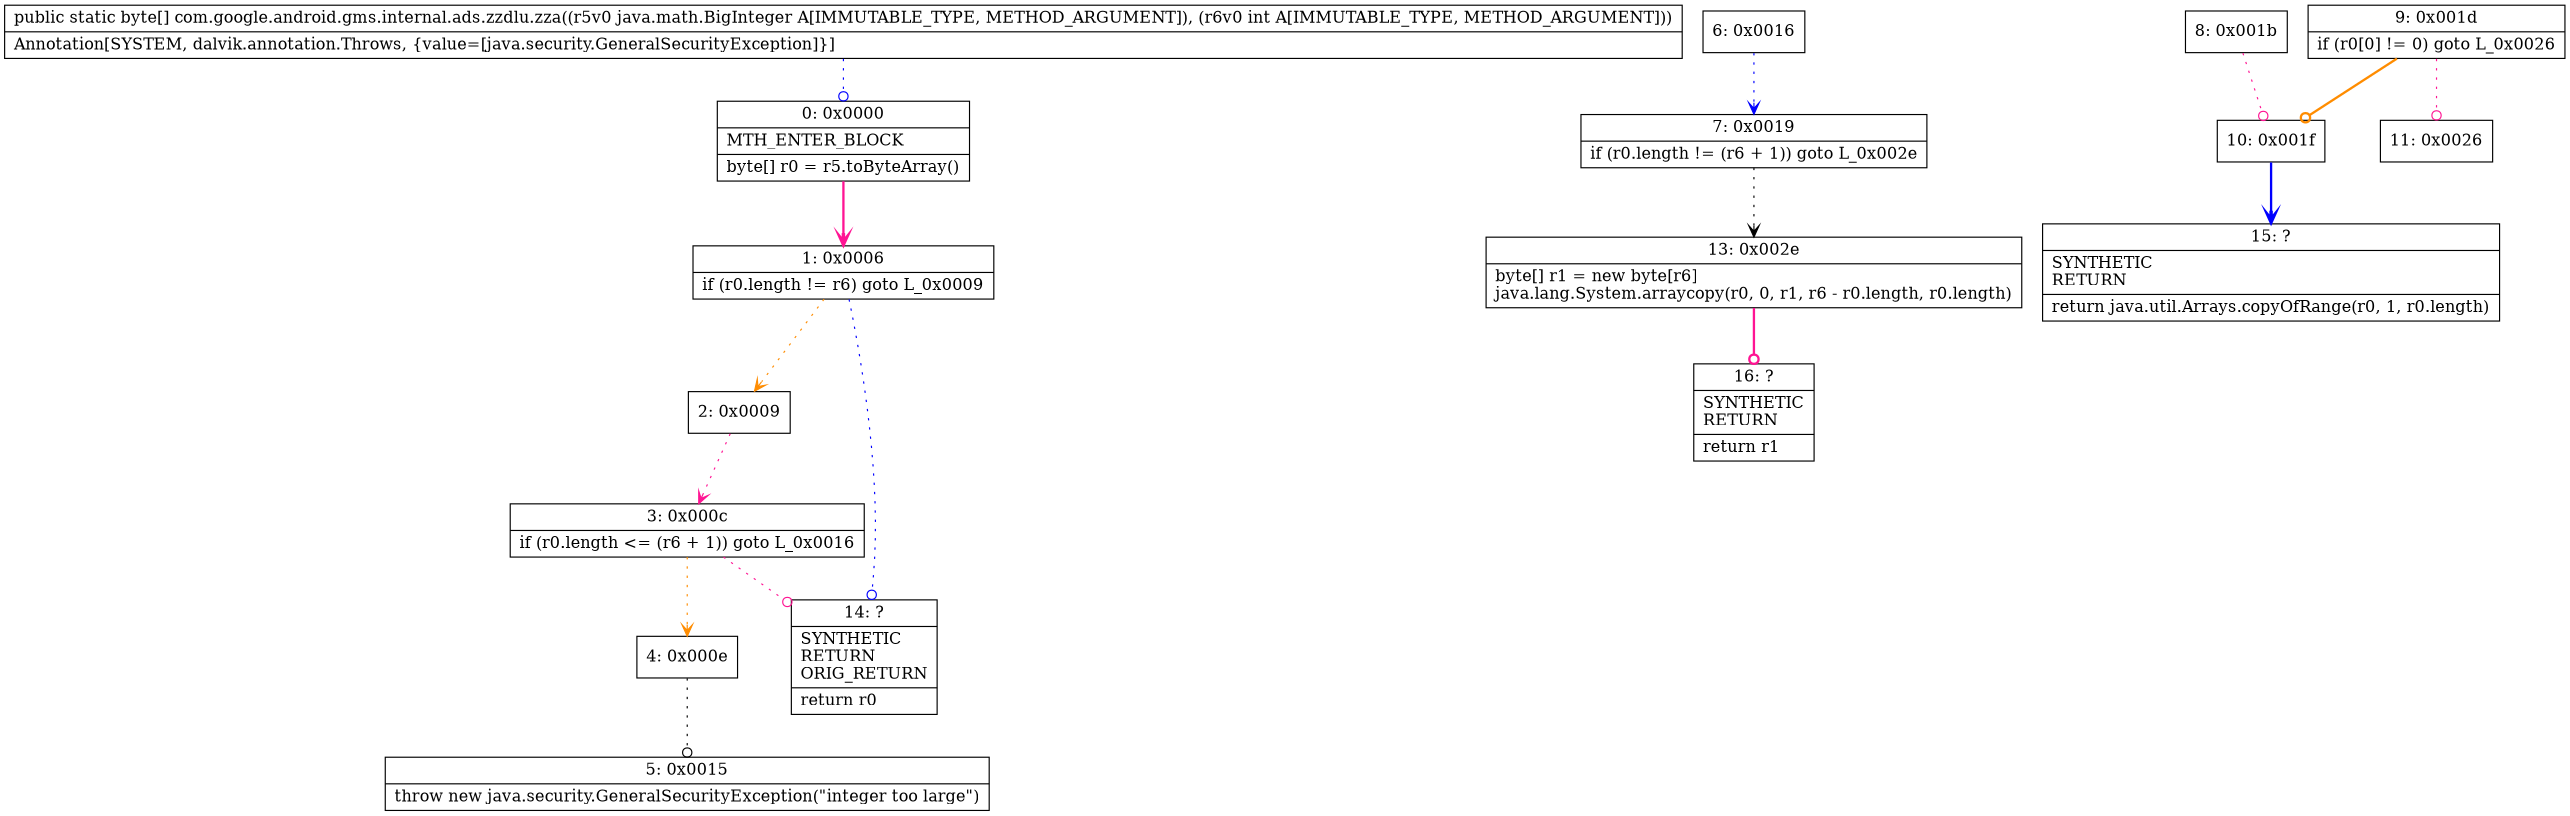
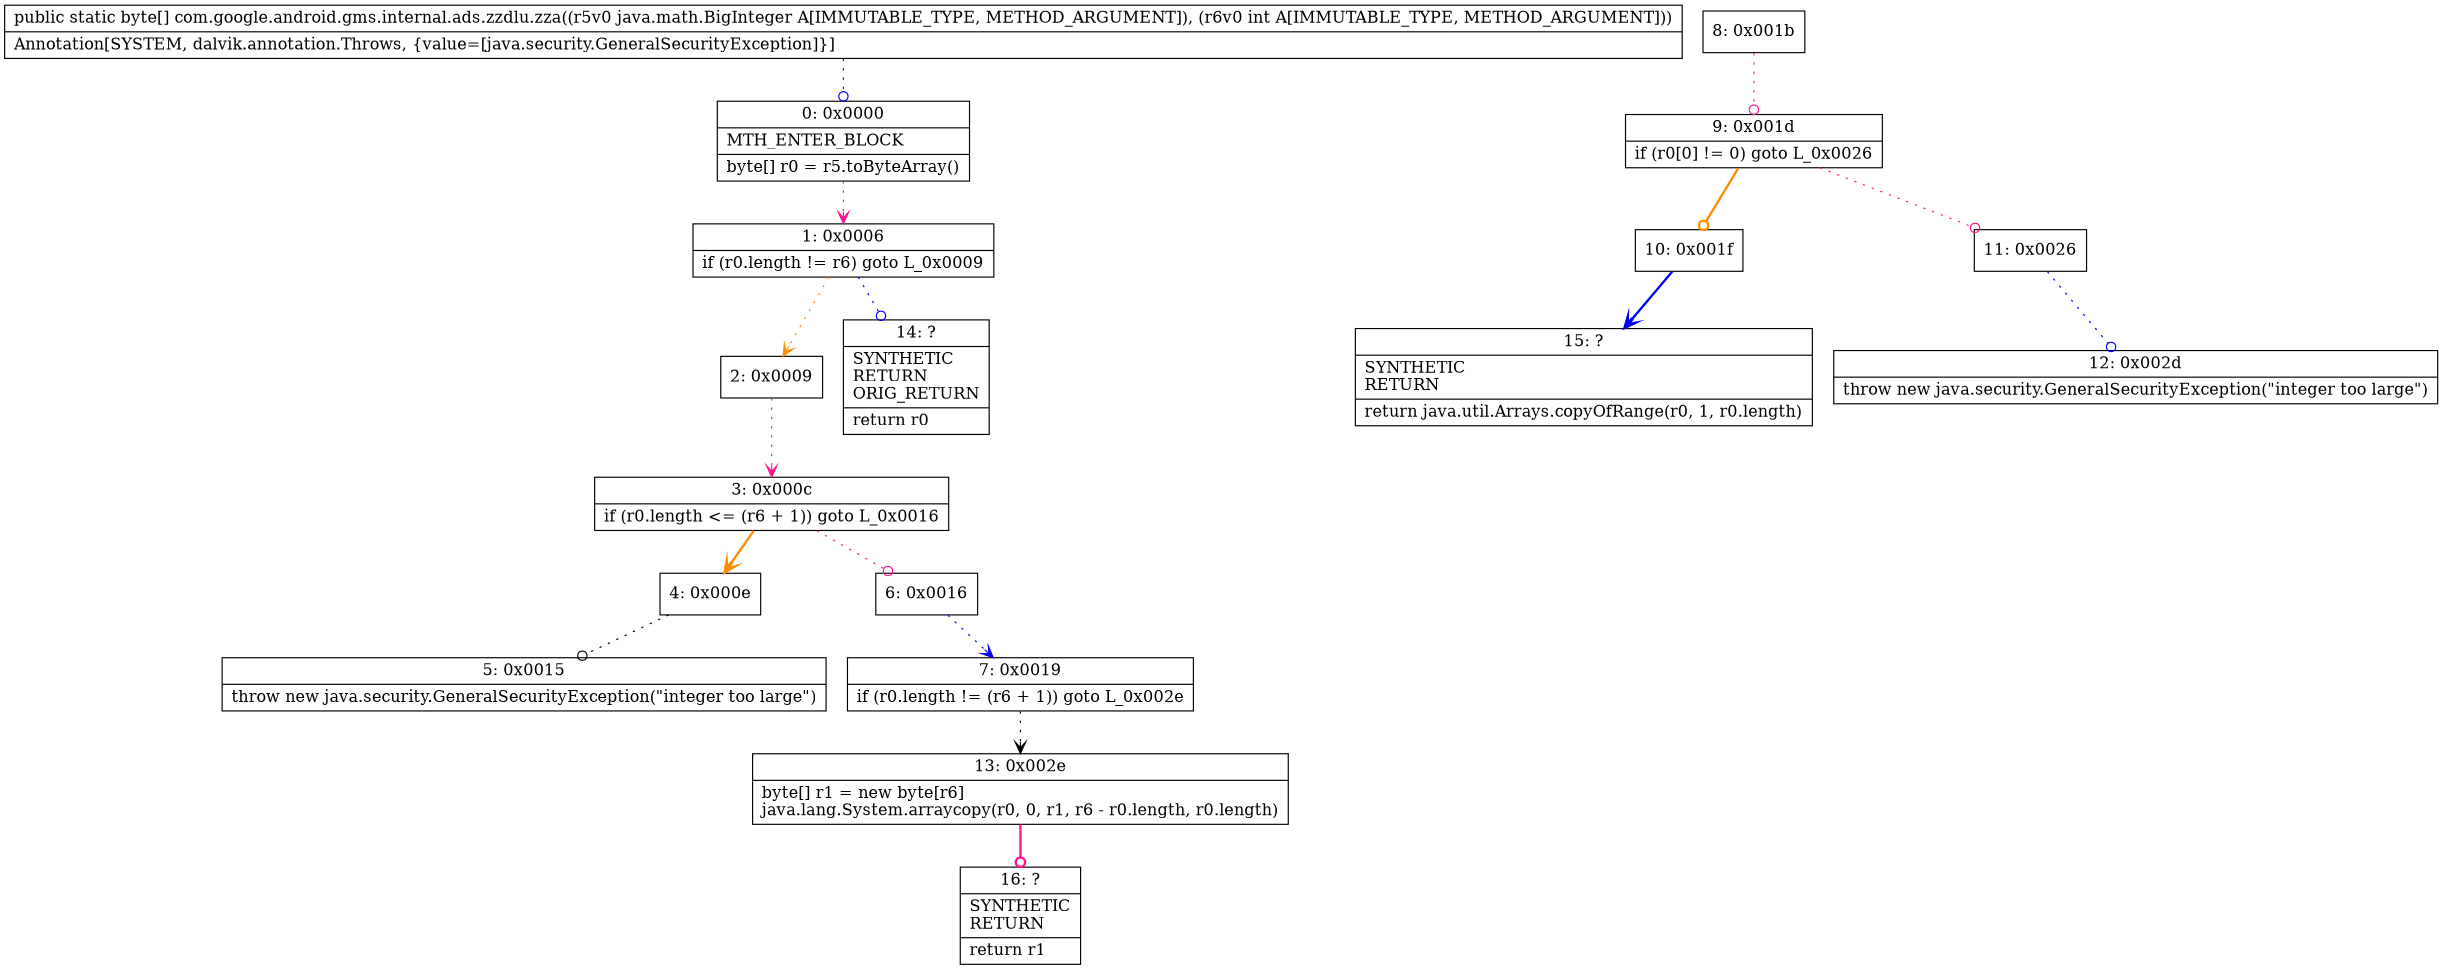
(2252, 82) -> (1754, 79)
(843, 208) -> (843, 197)
none -> (2136, 377)
(753, 578) -> (850, 550)
(687, 591) -> (742, 547)
